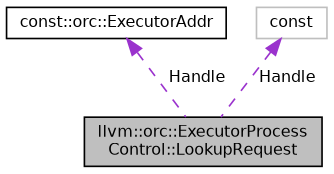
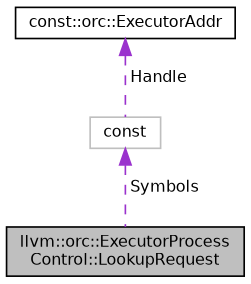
(285, 78) -> (163, 188)
(162, 85) -> (125, 86)
